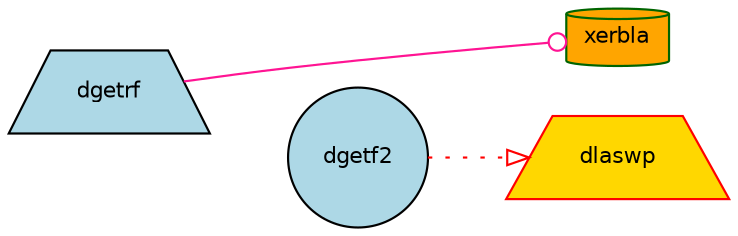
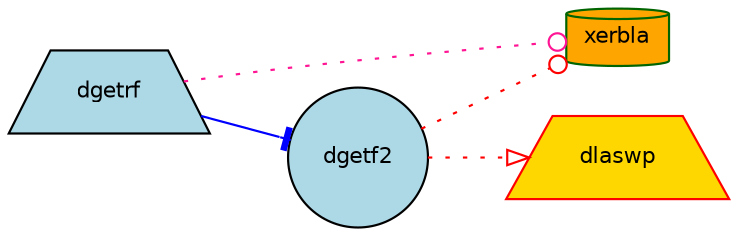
(366, 60) -> (366, 60)
none -> (486, 99)
none -> (240, 127)
